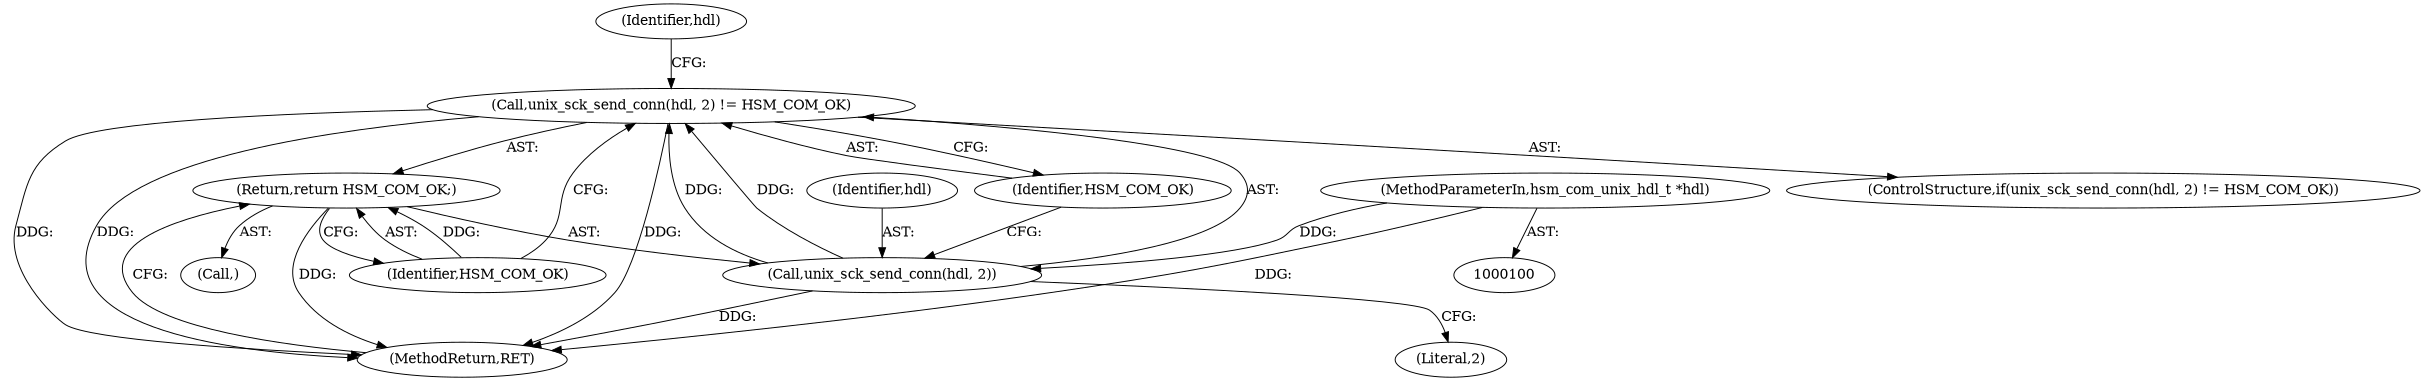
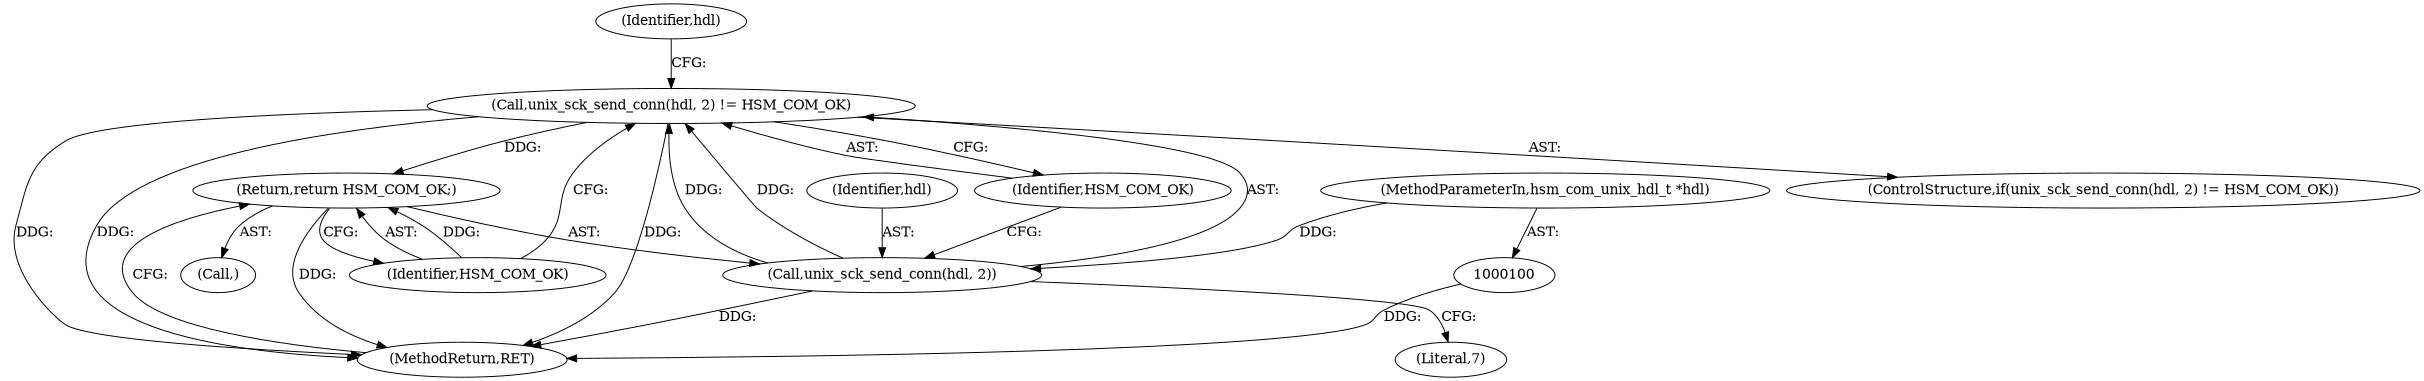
(525, 148) -> (525, 148)
(1025, 296) -> (1024, 351)
(1451, 360) -> (1451, 360)
